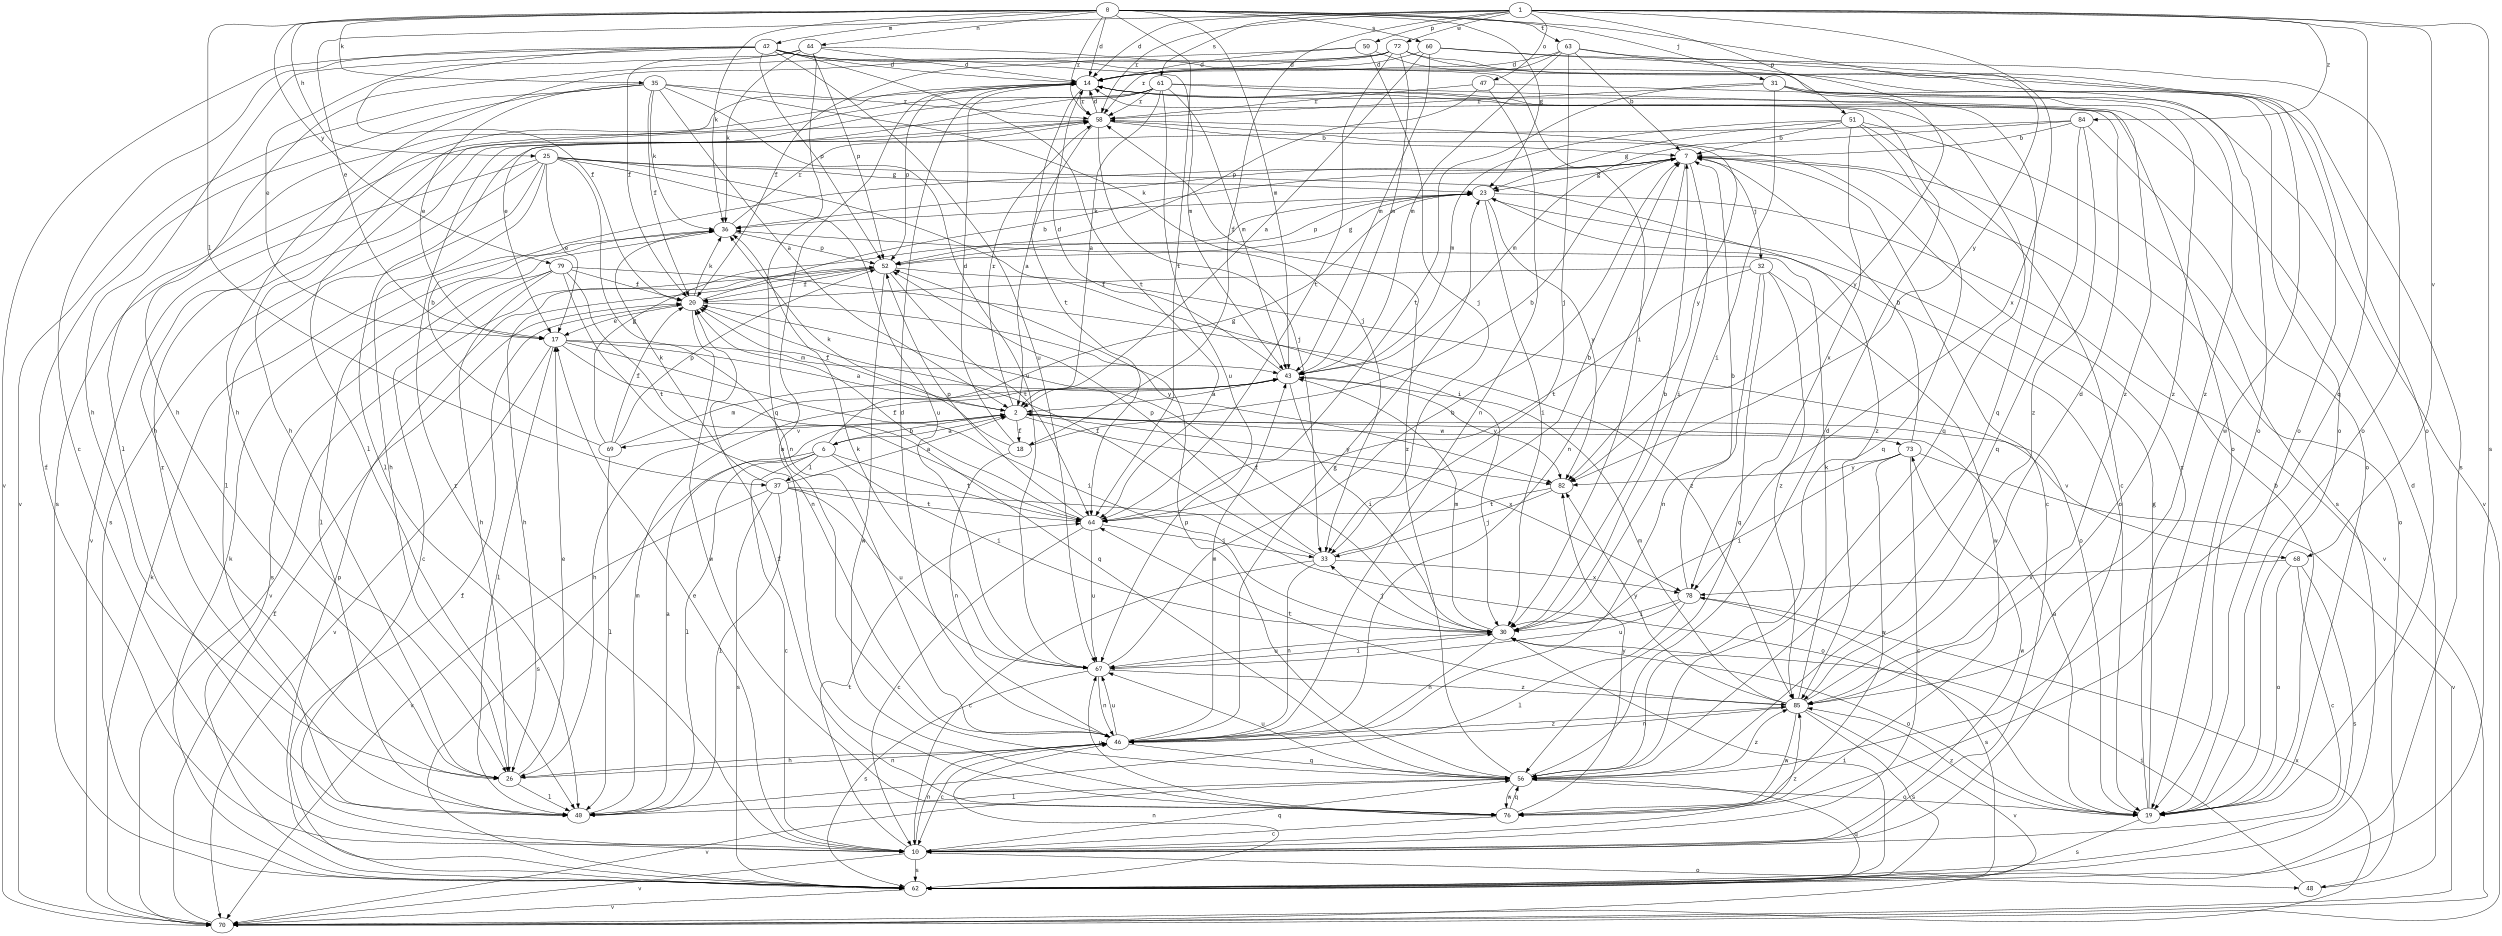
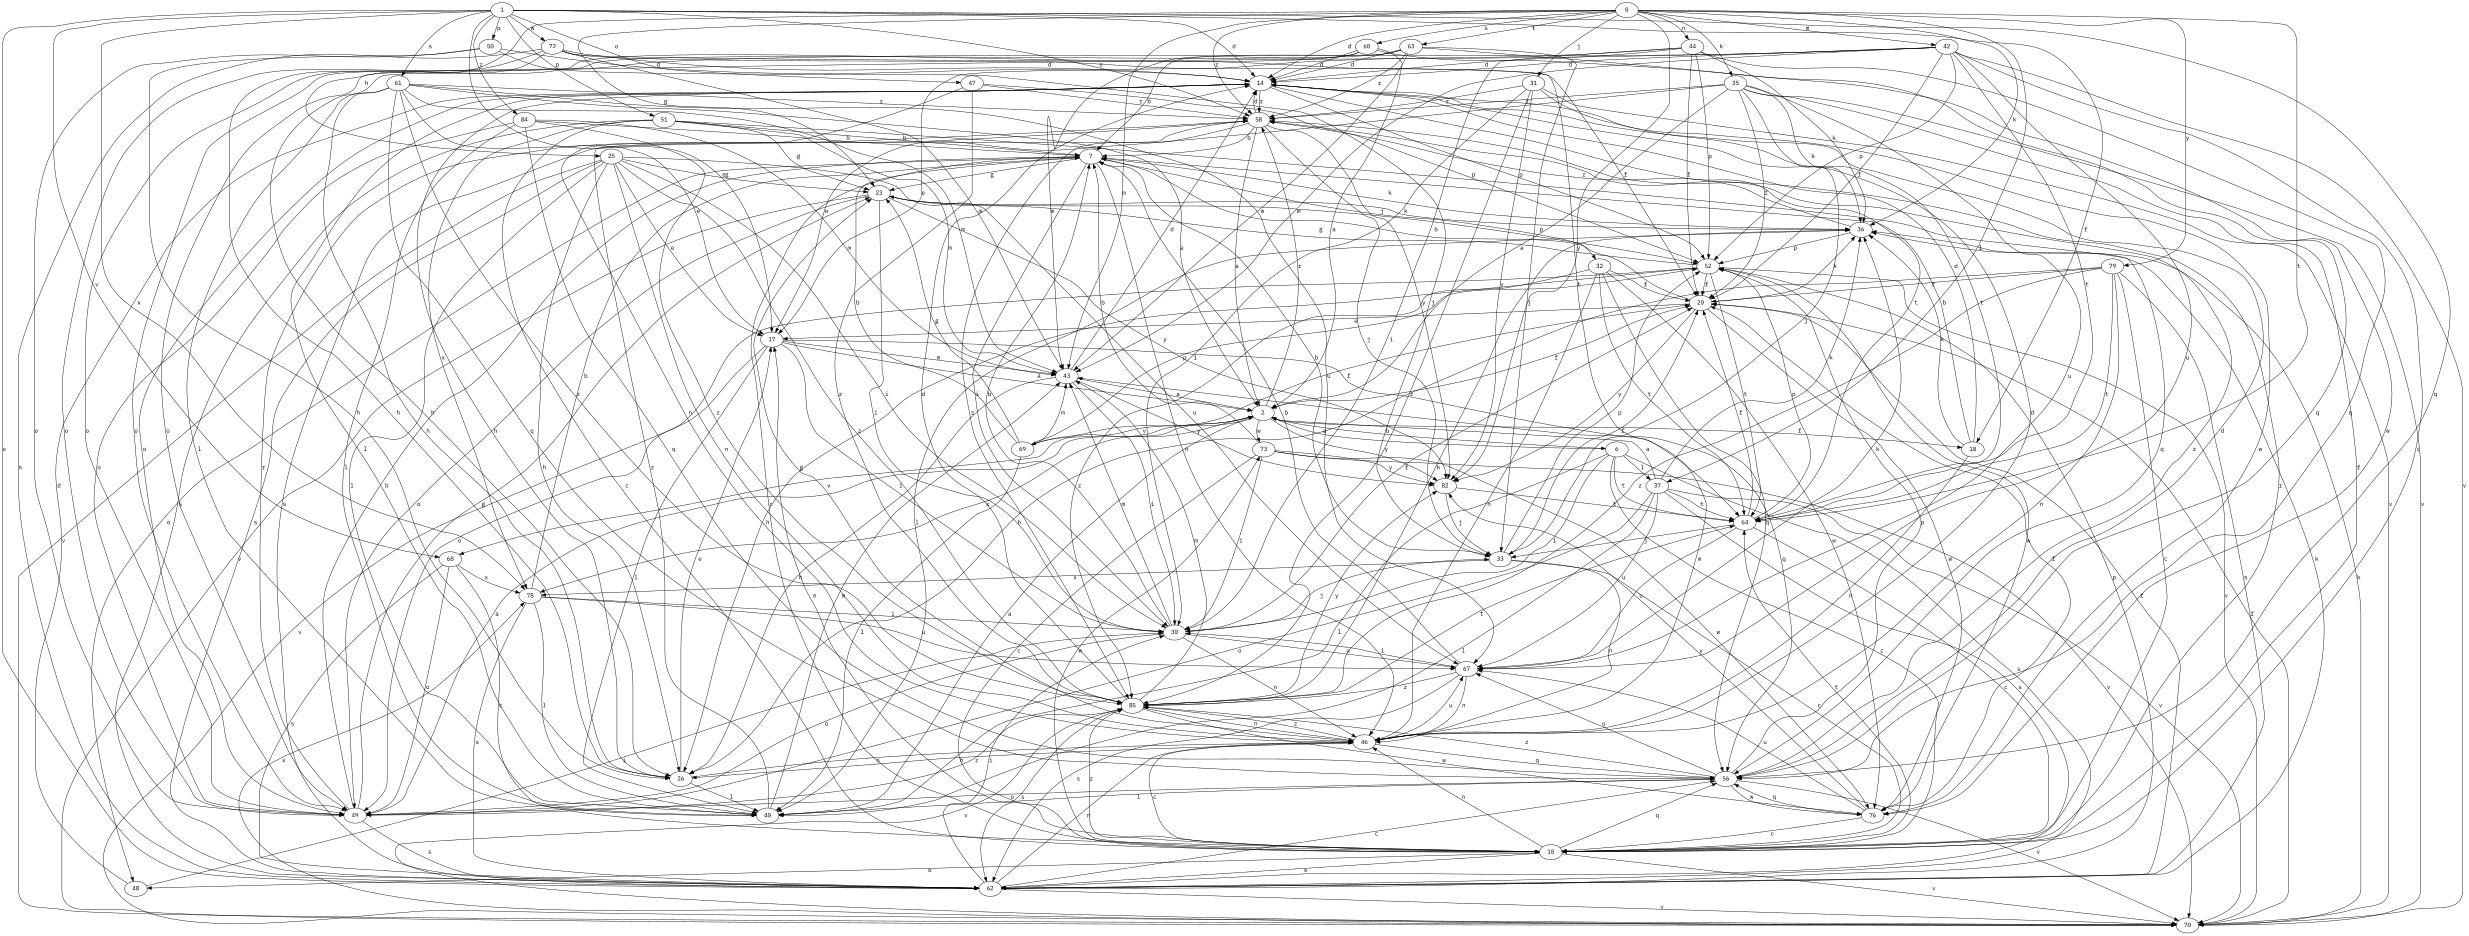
(1155, 335) -> none
none -> (963, 338)
(2149, 816) -> (355, 816)
(1856, 834) -> (1377, 834)
